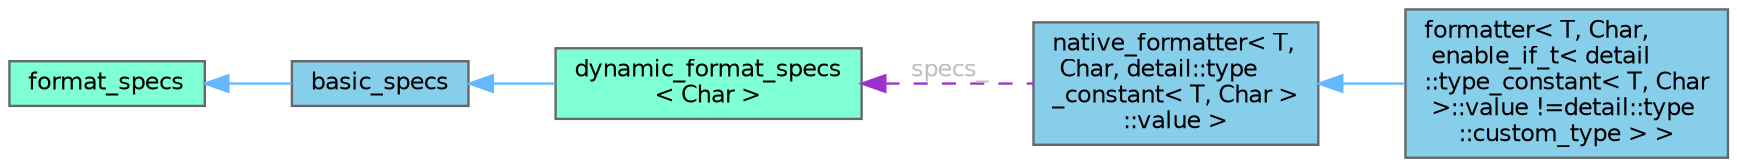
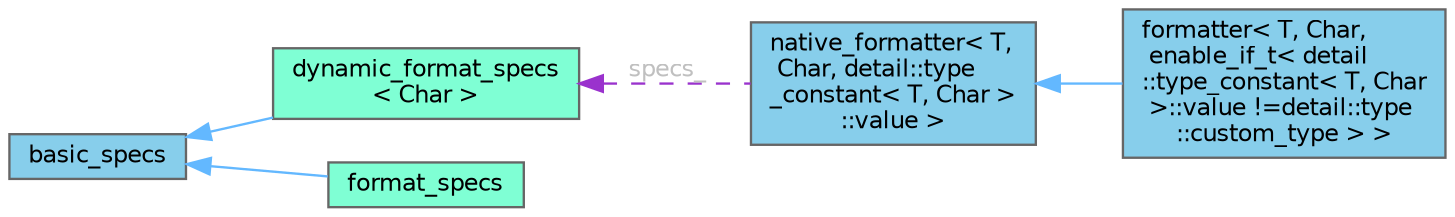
(260, 84) -> (269, 171)
